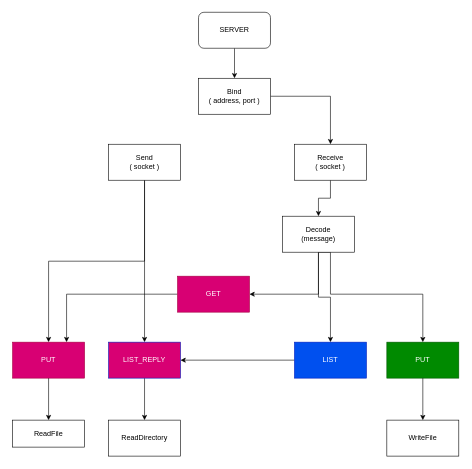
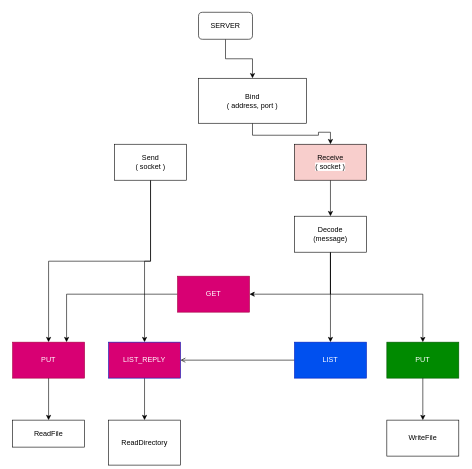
(234, 30) -> (225, 26)
(234, 96) -> (252, 101)
(144, 162) -> (150, 162)
(330, 162) -> (330, 162)
(318, 234) -> (330, 234)
(186, 360) -> (185, 360)
(144, 438) -> (144, 443)
